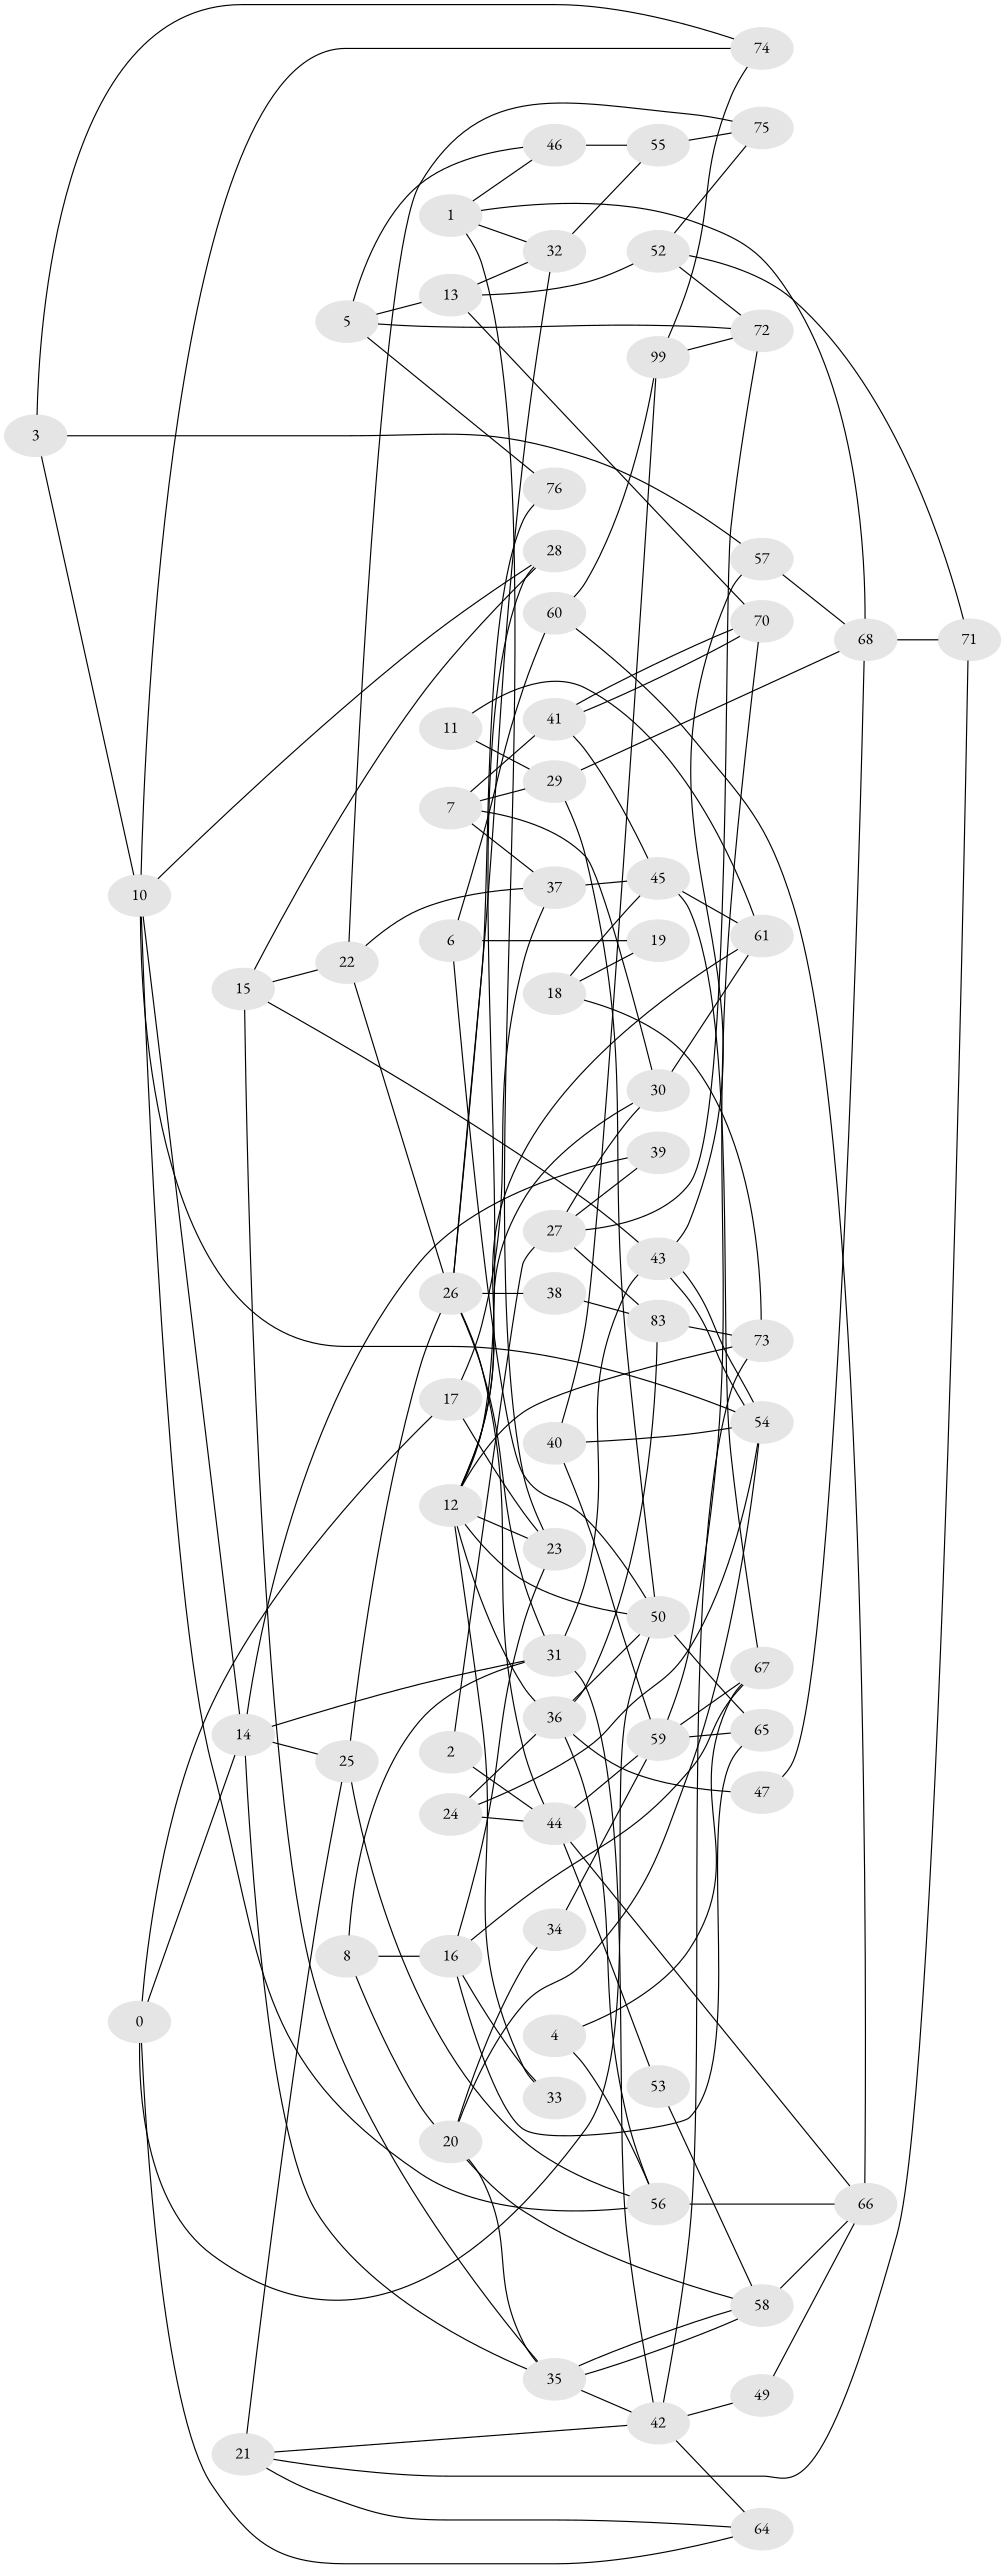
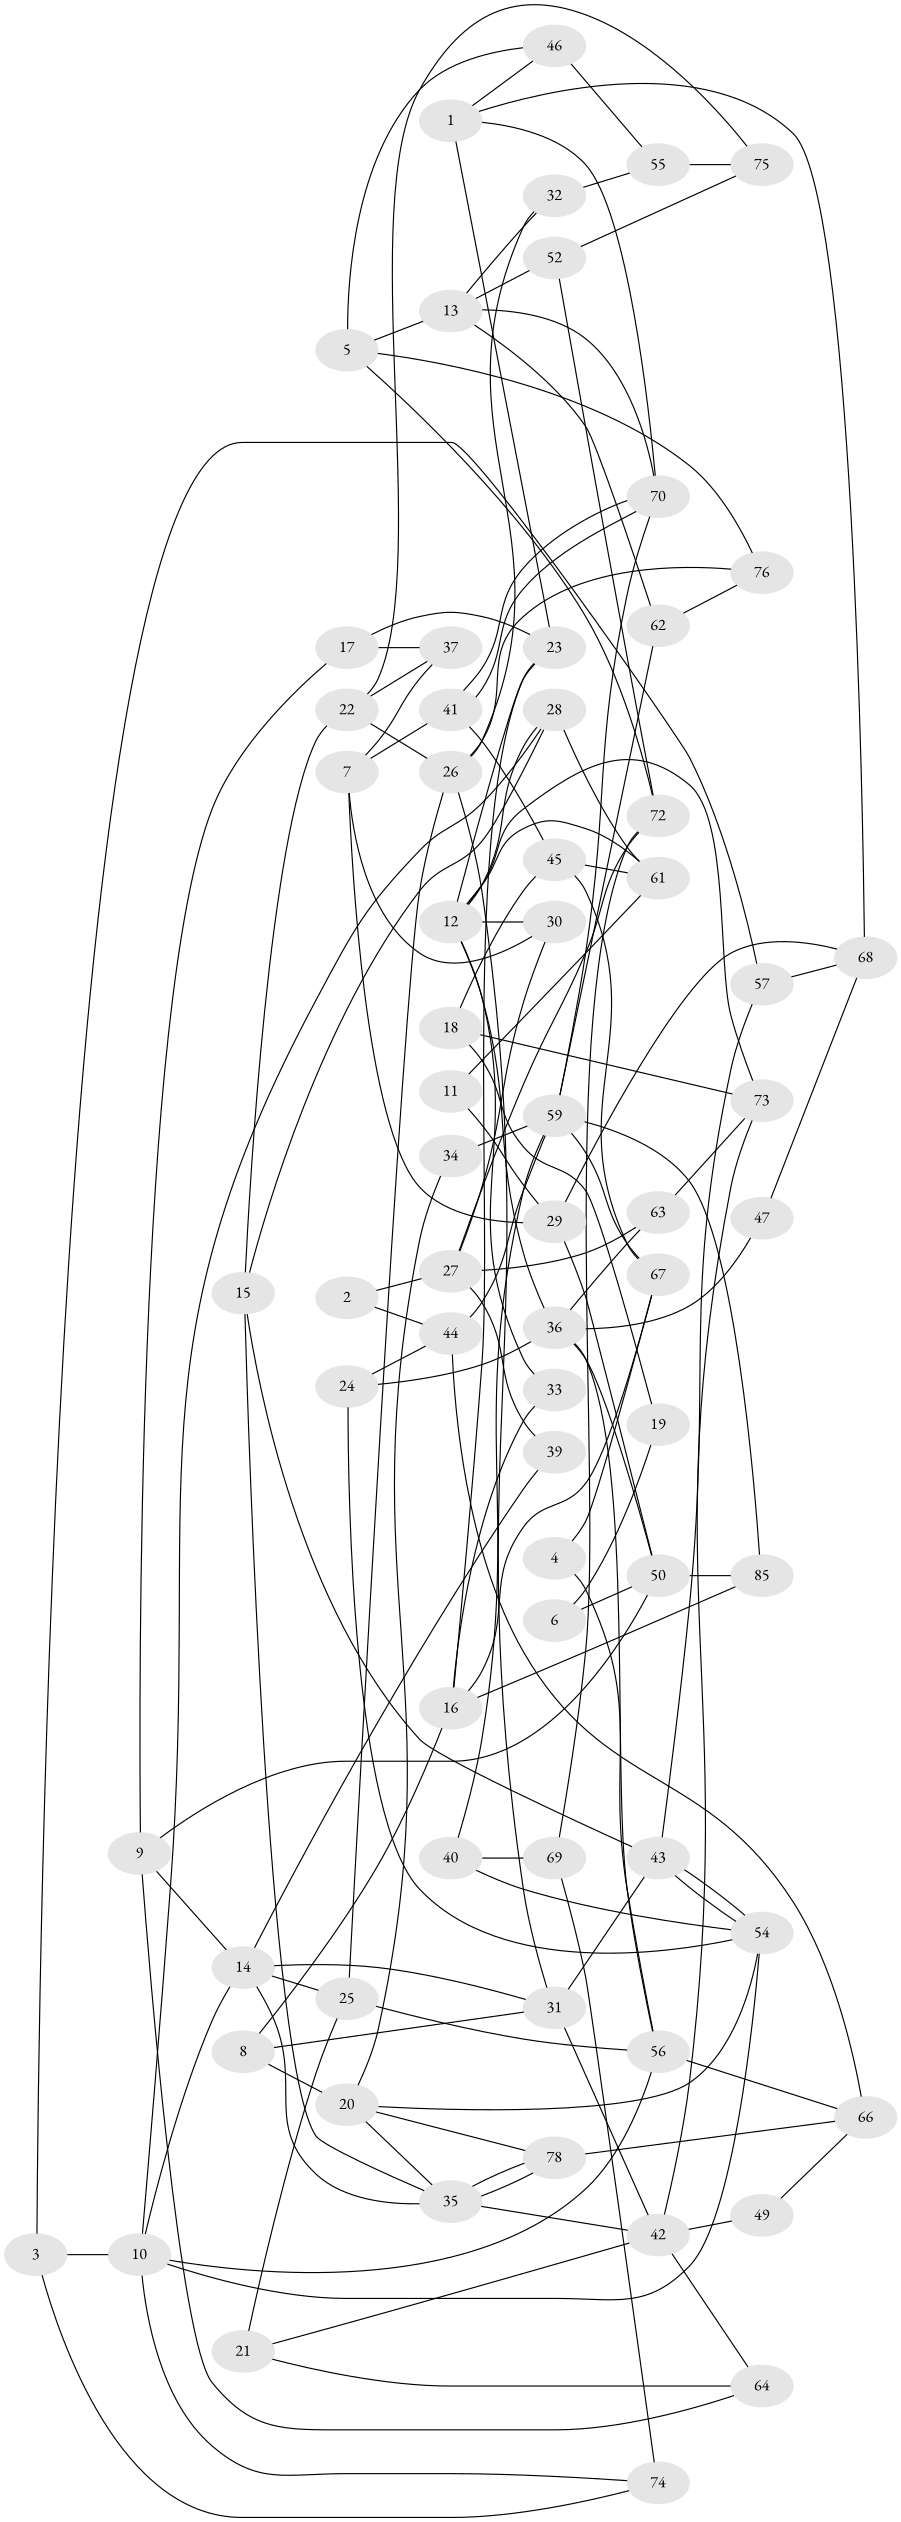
(503, 233) -> (623, 260)
(658, 357) -> (554, 1858)
(554, 613) -> none
none -> (658, 626)
(969, 640) -> none
(606, 883) -> none
(706, 1019) -> (593, 792)
(554, 1293) -> none
(658, 1321) -> (658, 1212)
(502, 1546) -> none
(544, 1591) -> none
(762, 1730) -> (762, 1576)
(139, 2022) -> (139, 1853)
(658, 2087) -> none
(762, 2306) -> (554, 2158)
